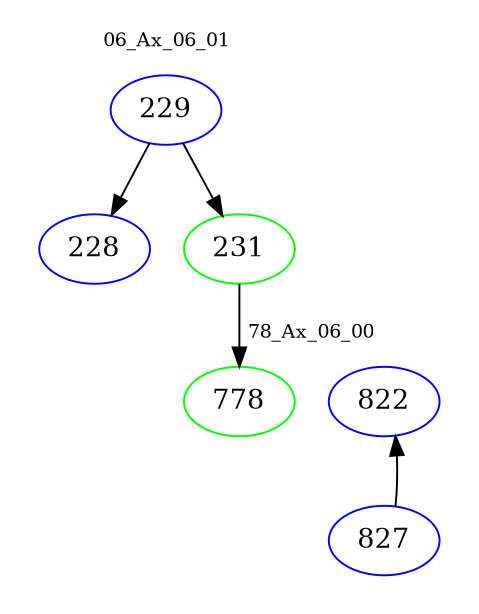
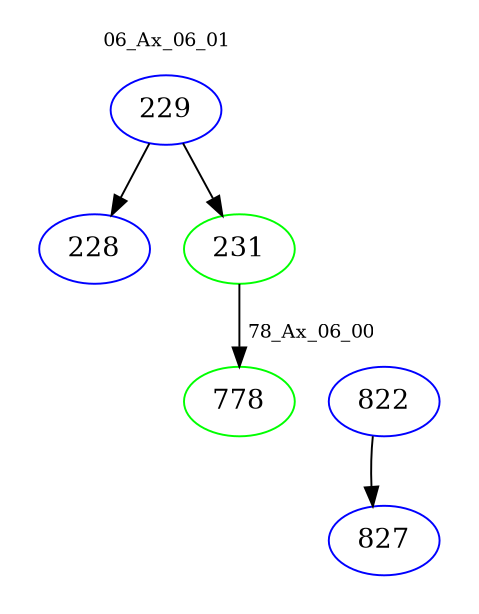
(397, 481) -> (371, 461)
